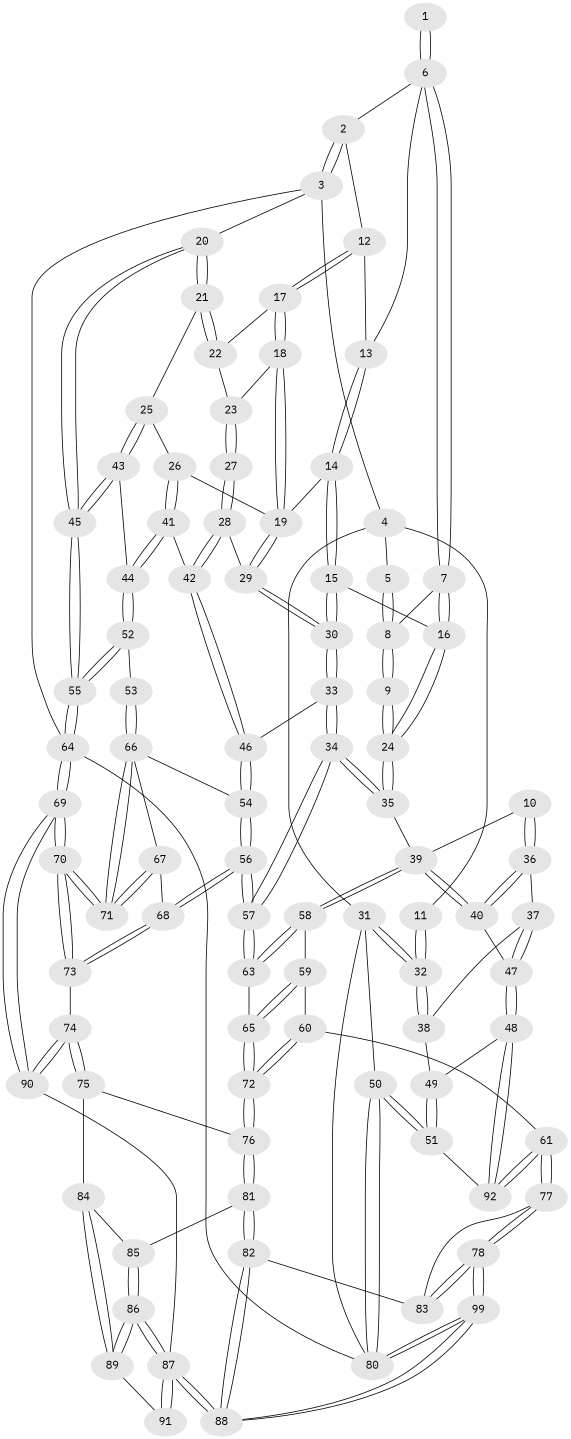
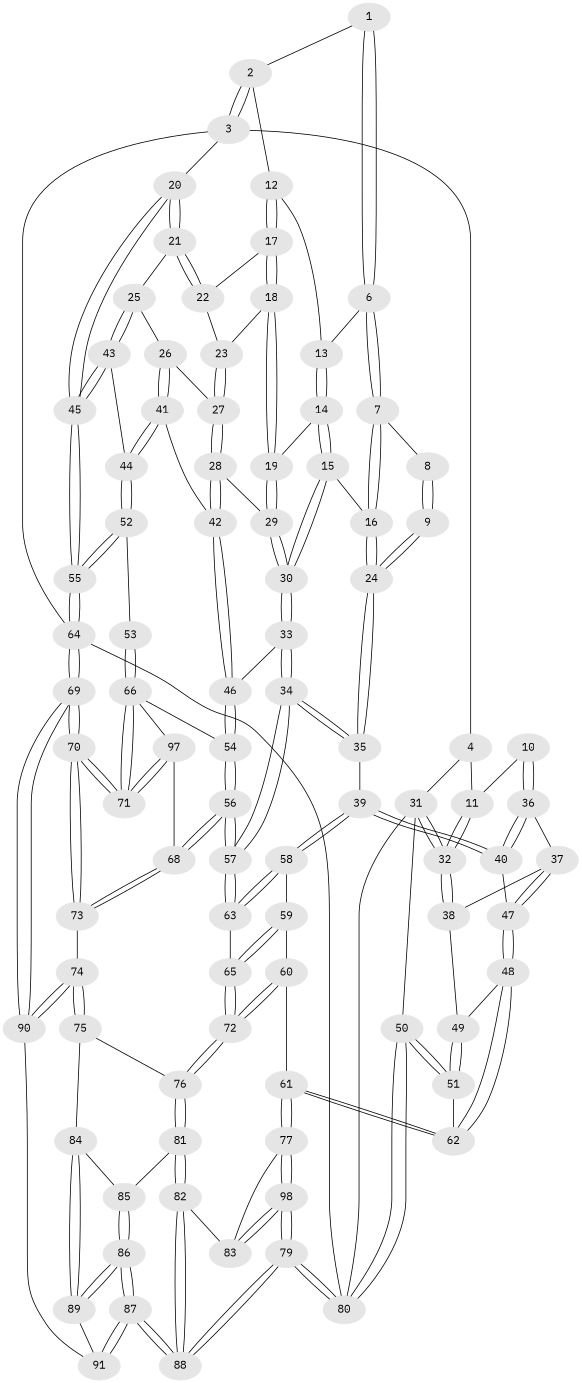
(384, 102) -> (310, 45)
(228, 495) -> (192, 382)
(388, 579) -> none
(473, 832) -> (500, 776)
(160, 860) -> (174, 748)
(174, 1189) -> (27, 1210)
(490, 1197) -> (454, 1141)
(478, 1254) -> (286, 1197)
(478, 1310) -> (286, 1254)
